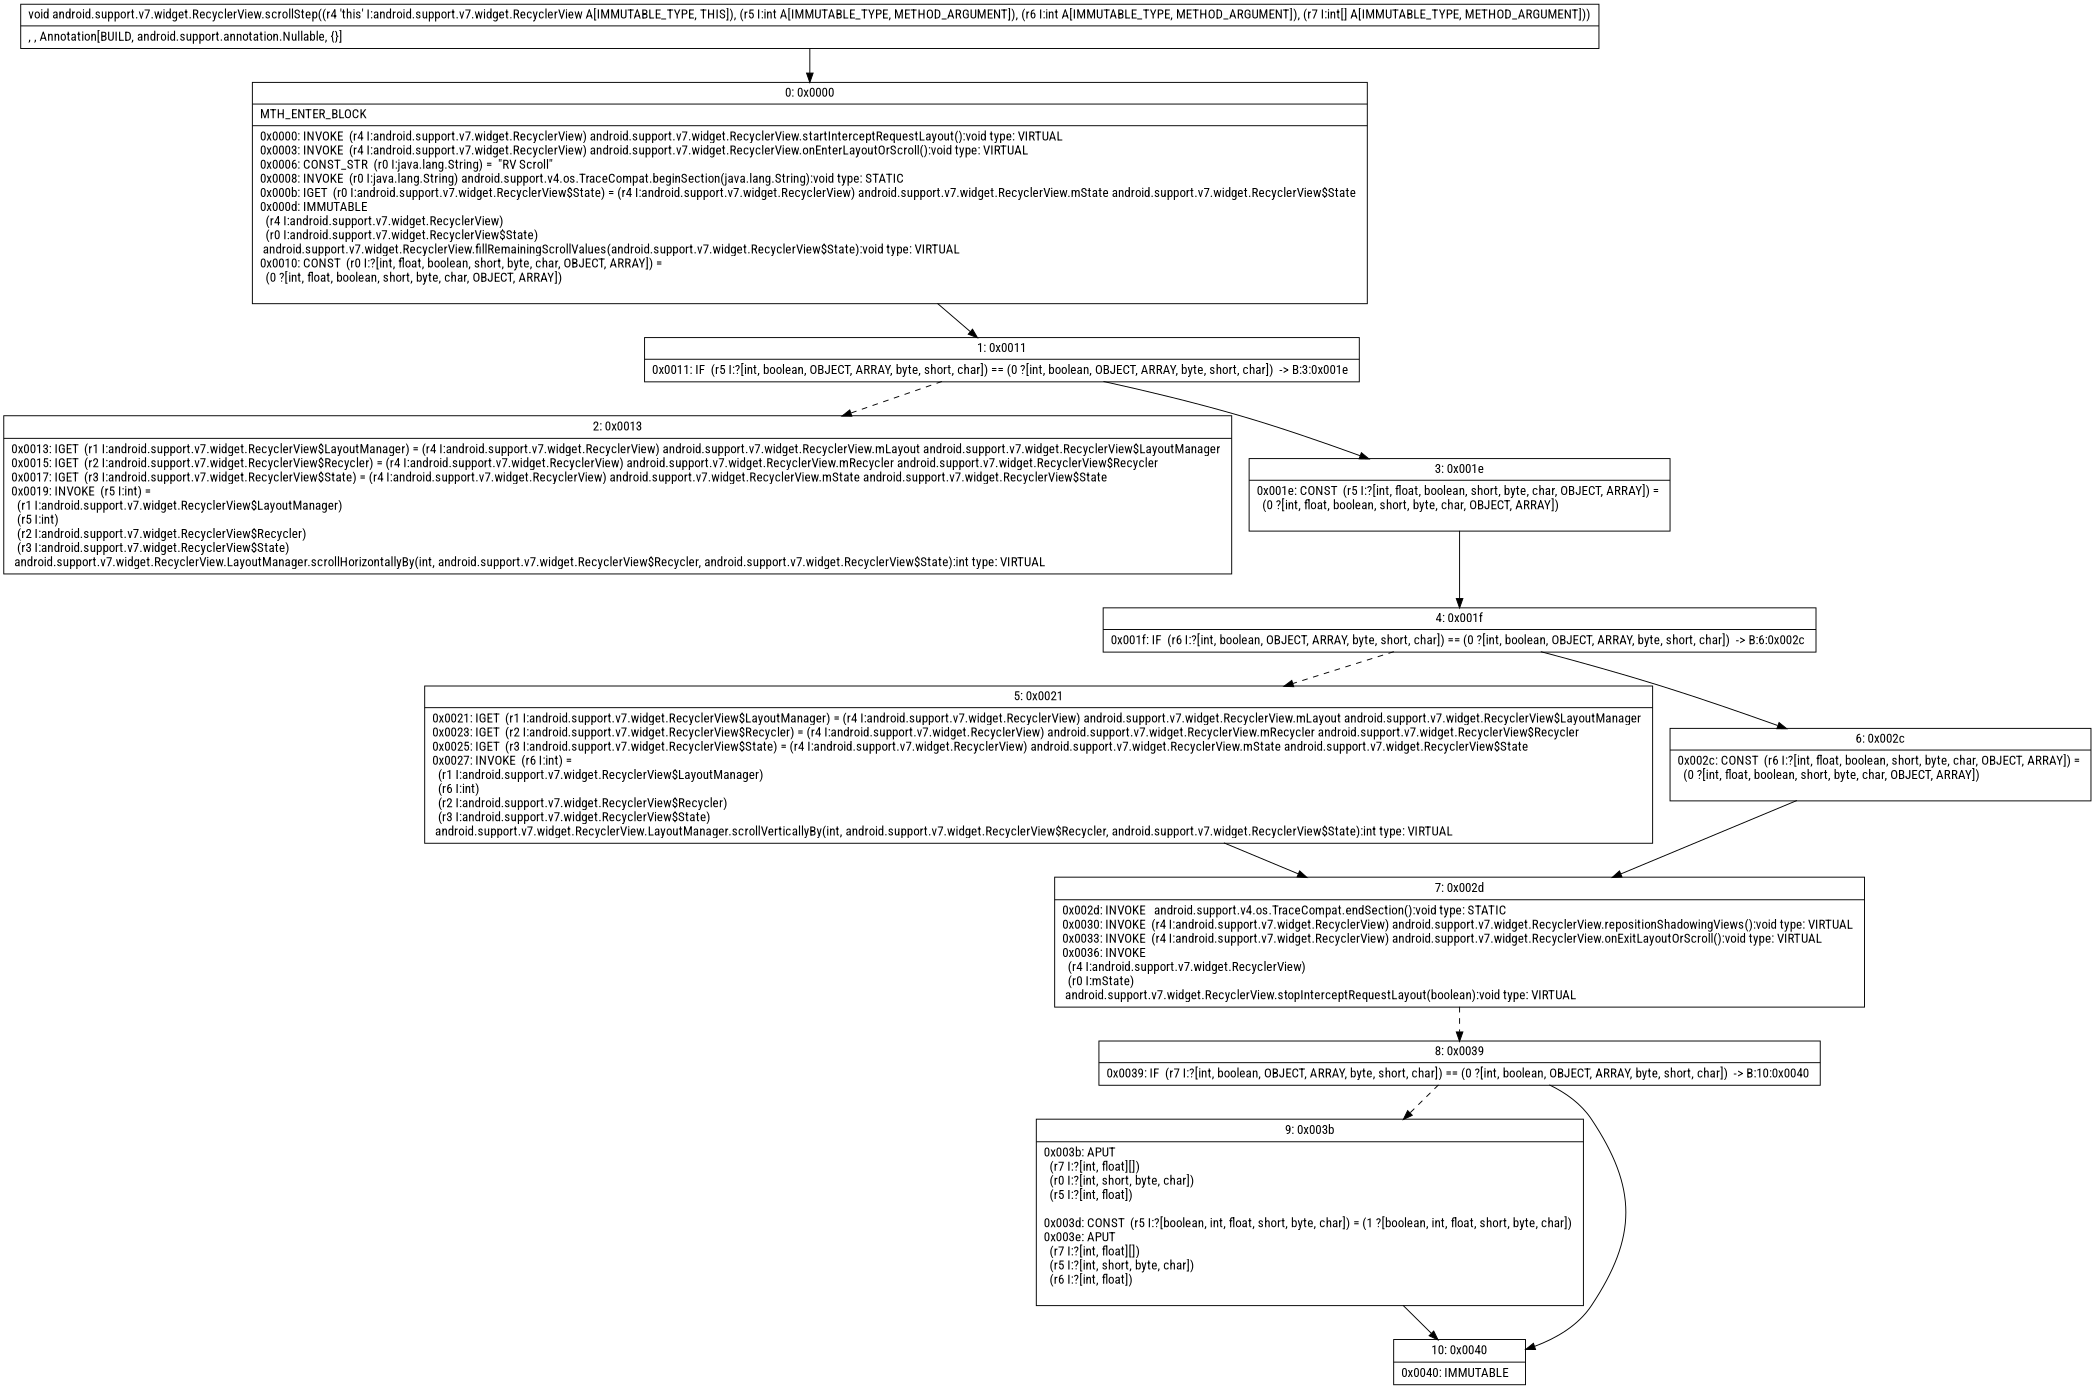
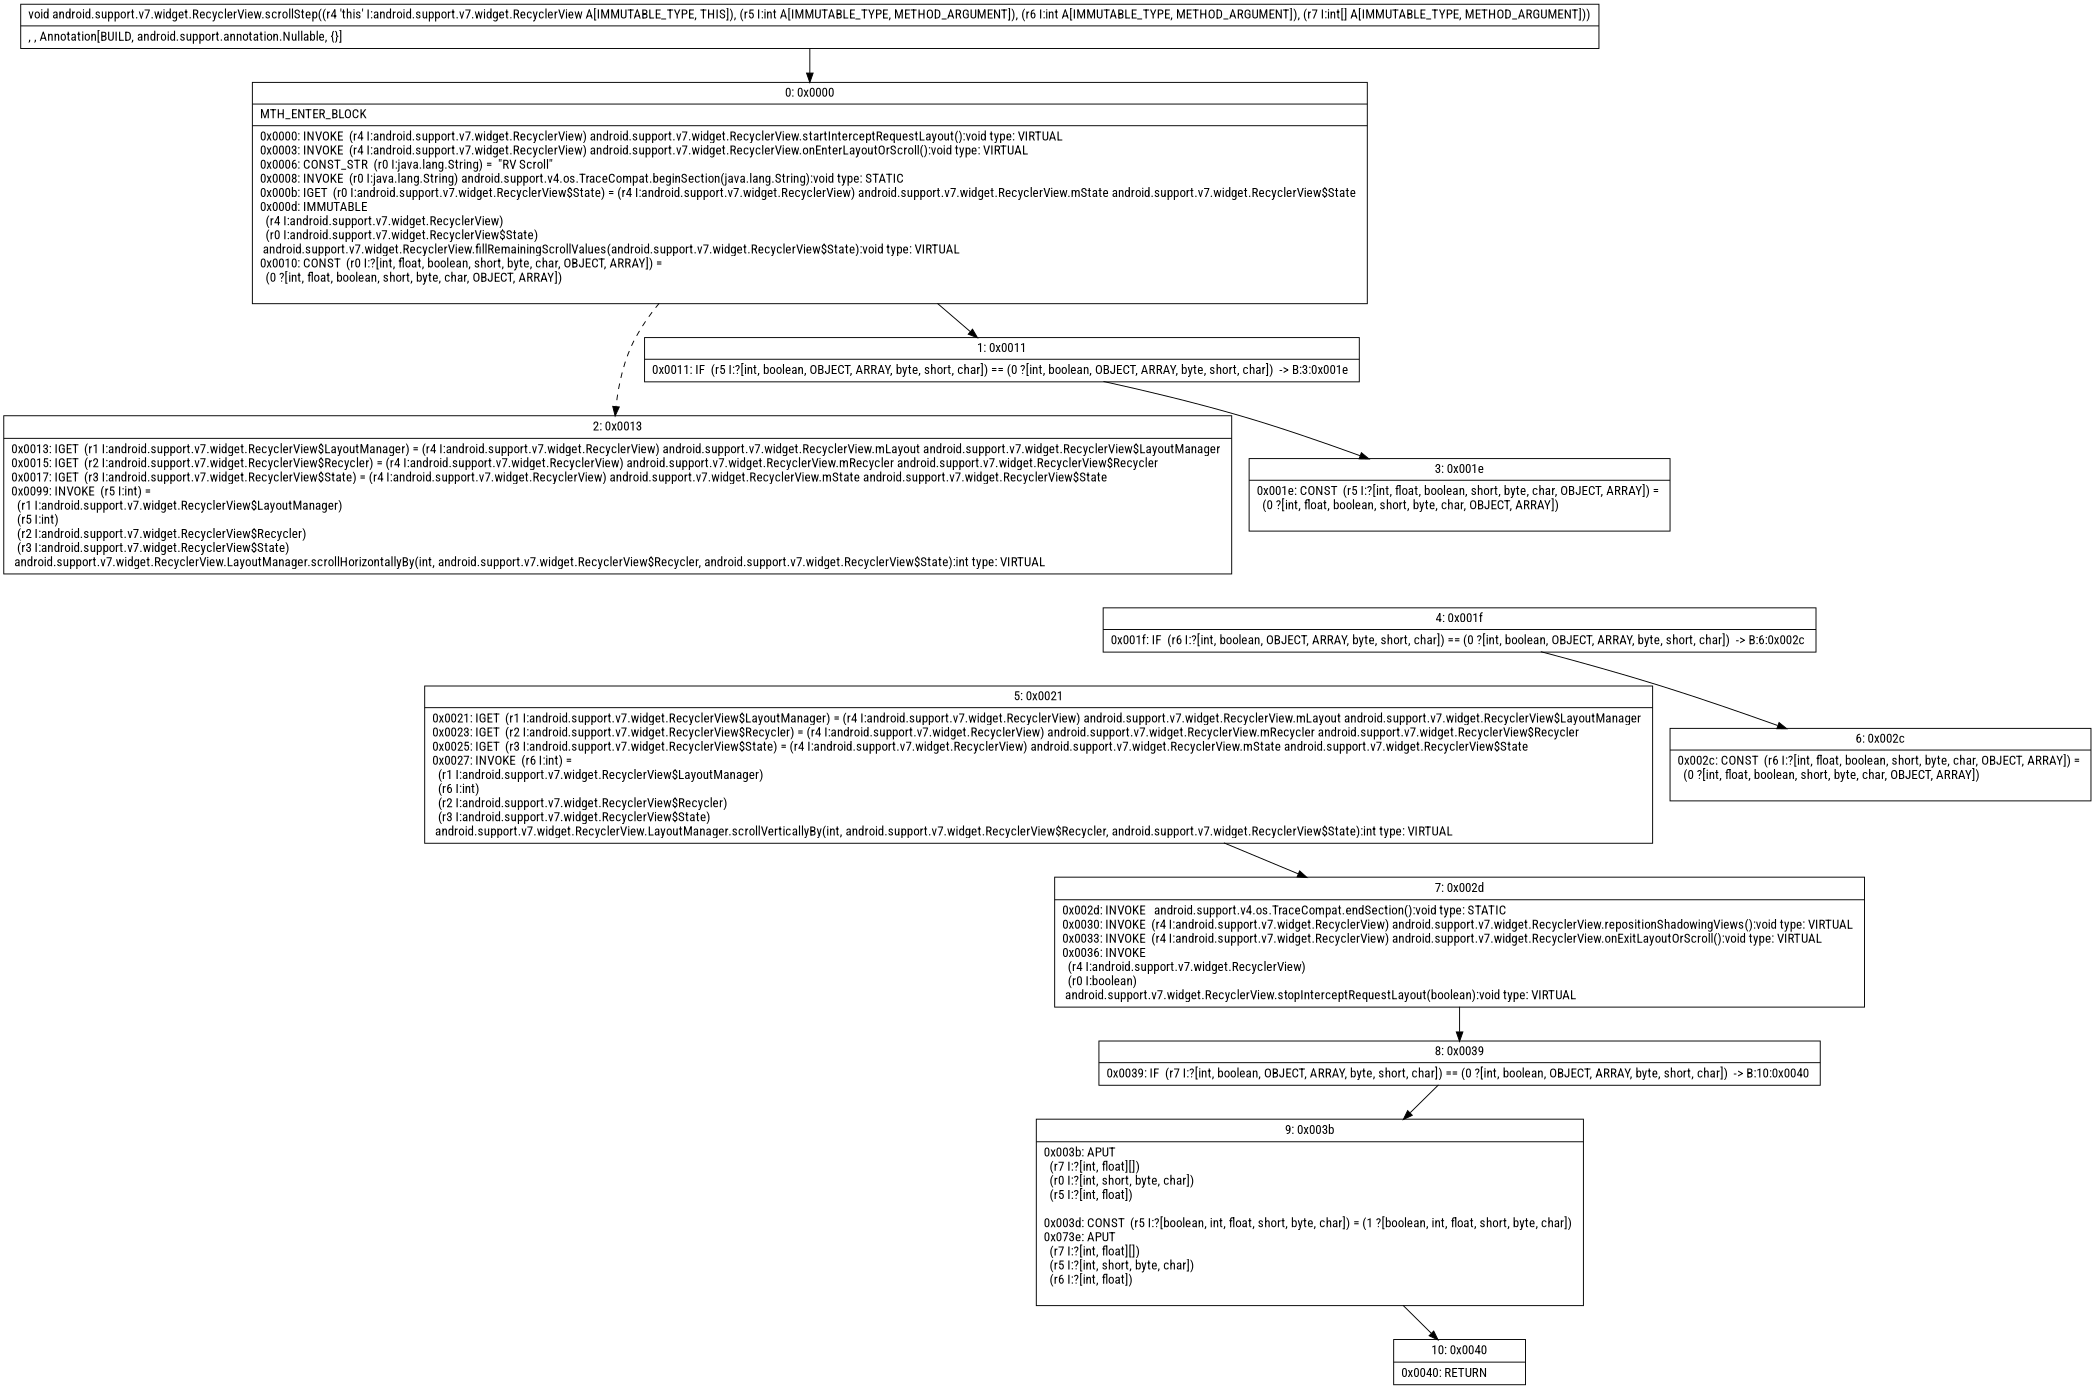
(896, 397) -> (629, 351)
(83, 492) -> (83, 492)
(1460, 565) -> none
(1343, 668) -> none
(1709, 837) -> none
(1098, 981) -> (1100, 981)
(1460, 1019) -> (1460, 1019)
(1424, 1099) -> (1424, 1099)
(1625, 1220) -> none
(1082, 1237) -> (1082, 1237)
(1460, 1373) -> (1449, 1373)
